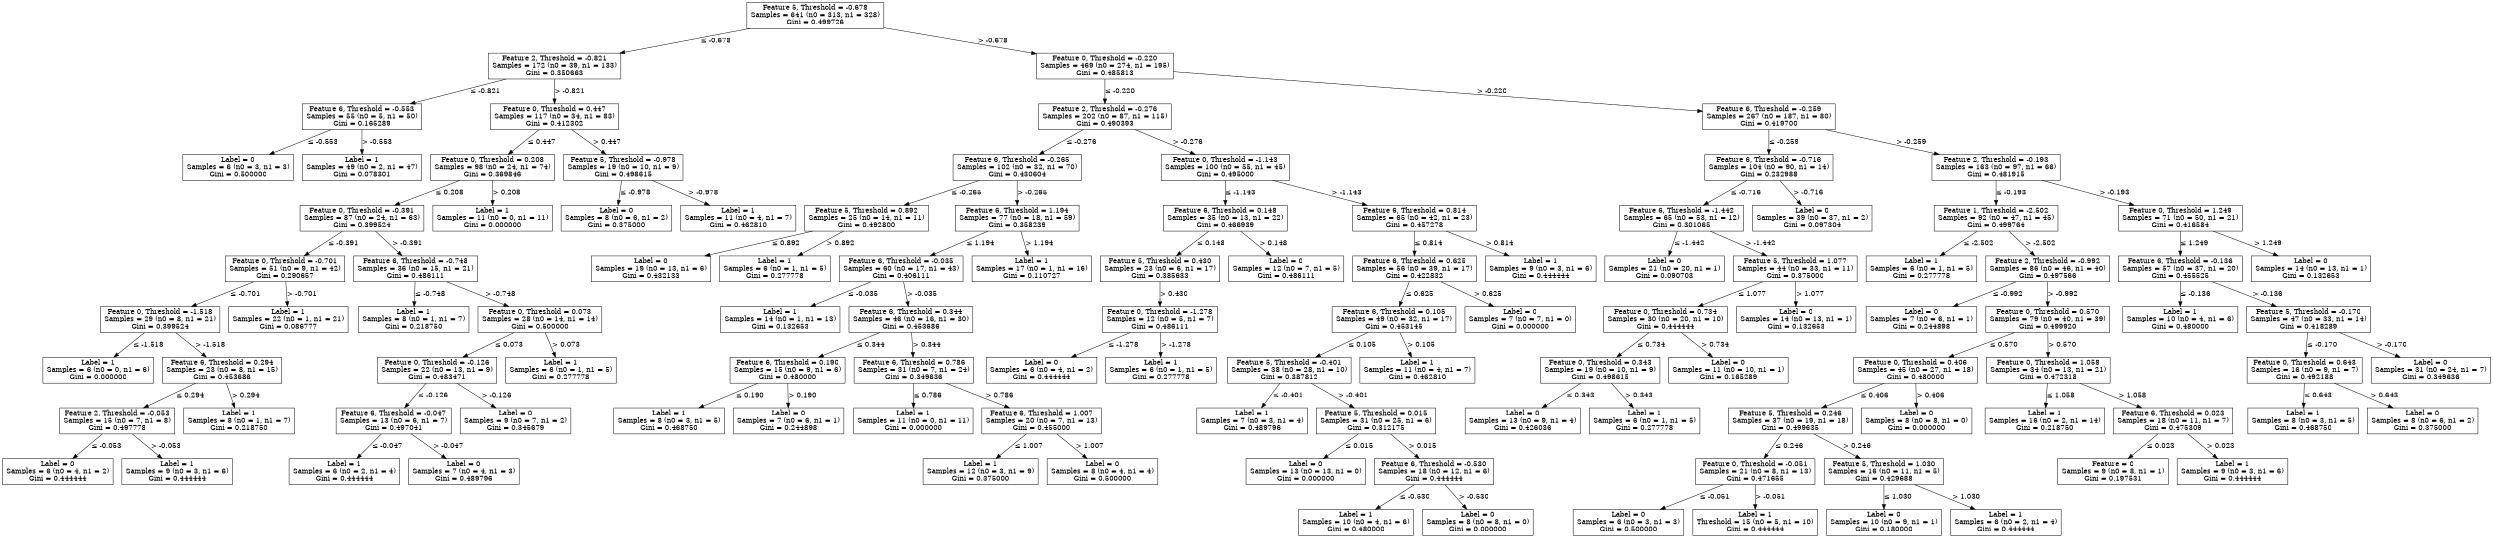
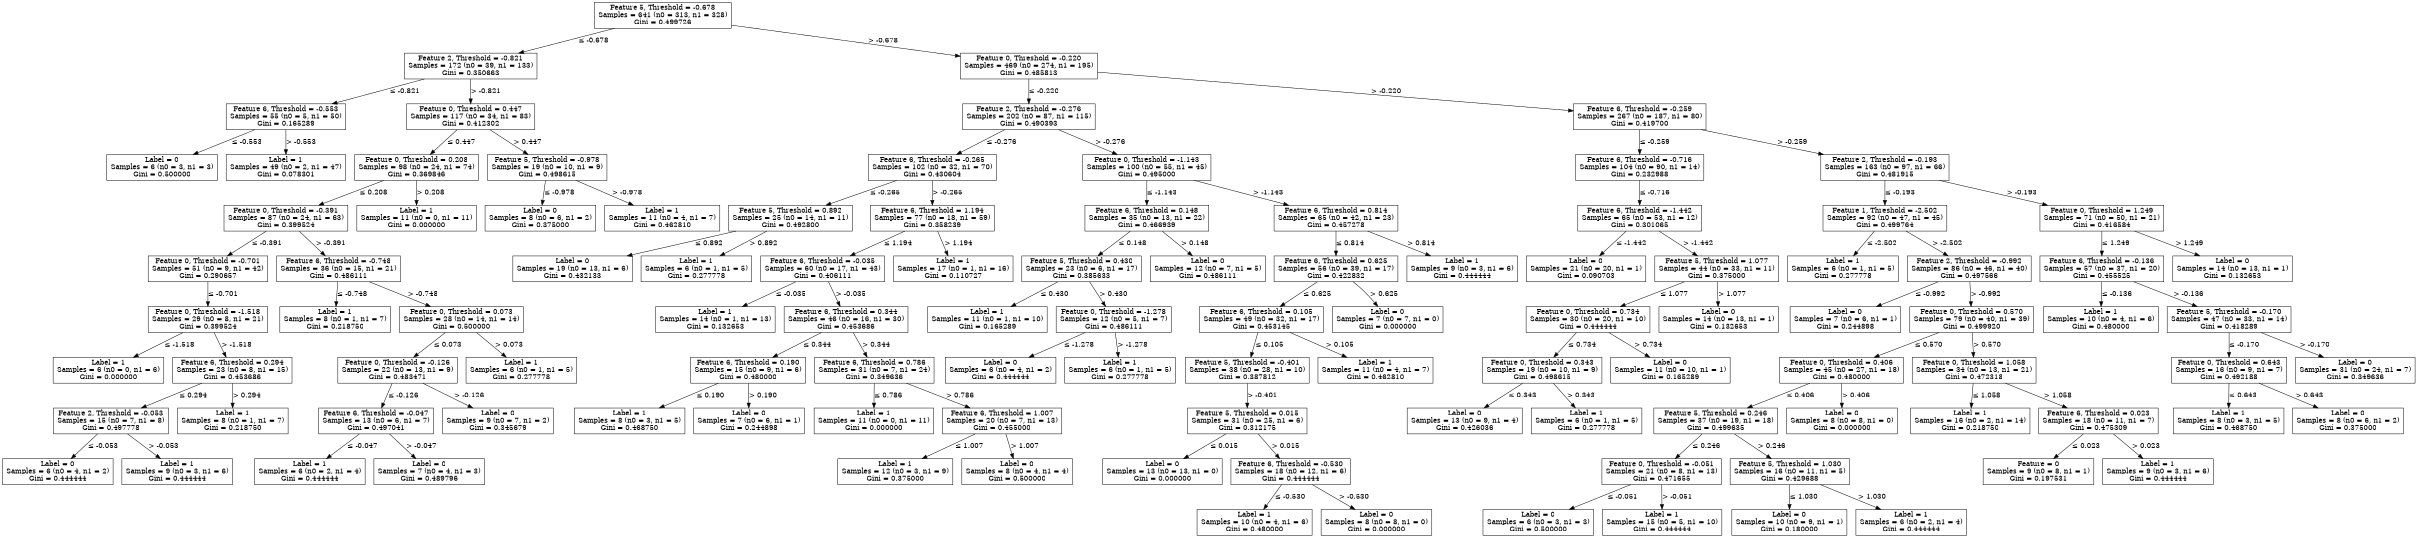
(1812, 218) -> none
(288, 320) -> none
none -> (987, 320)
(1252, 421) -> none
(1755, 522) -> (1662, 522)
